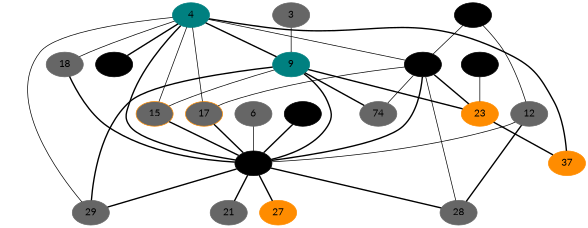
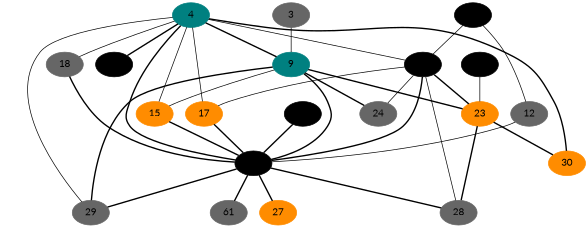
(155, 114) -> (155, 114)
(204, 114) -> (204, 114)
(253, 114) -> none
(378, 114) -> (378, 114)
(494, 163) -> (469, 163)
(567, 163) -> (567, 163)
(229, 213) -> (229, 213)
